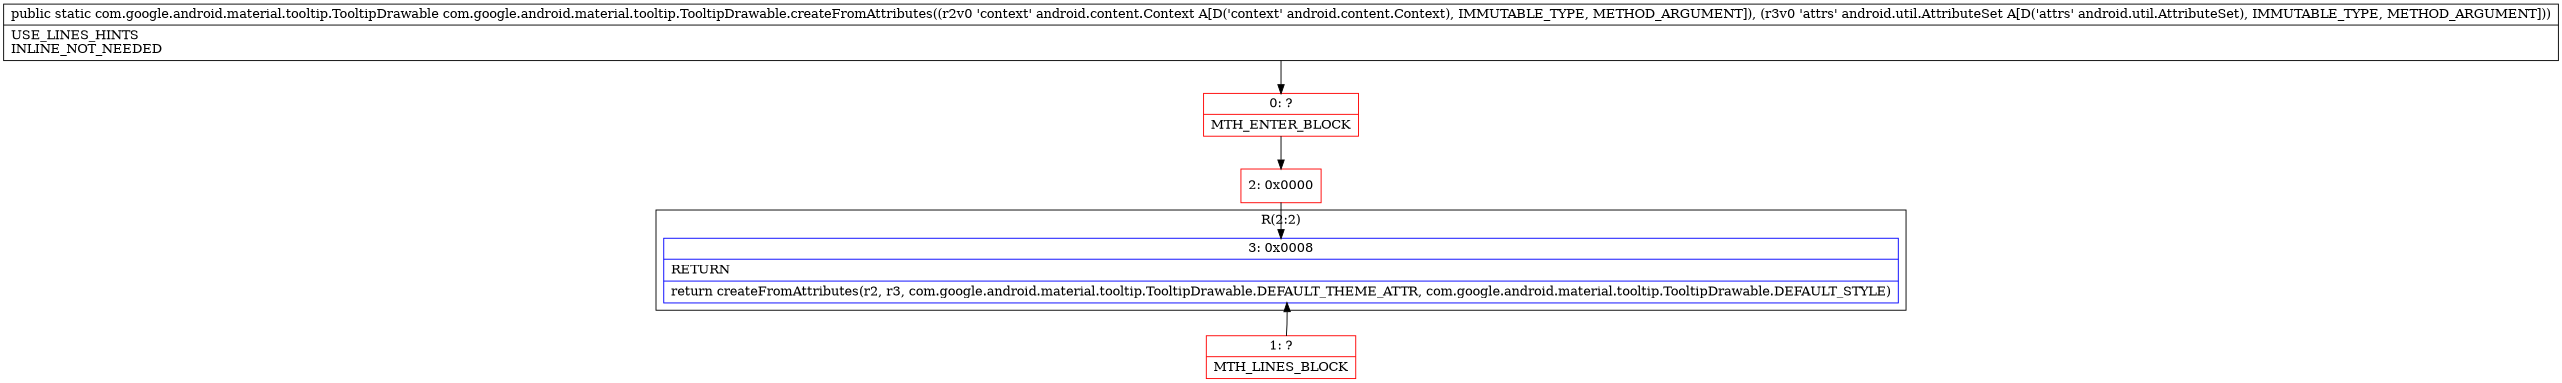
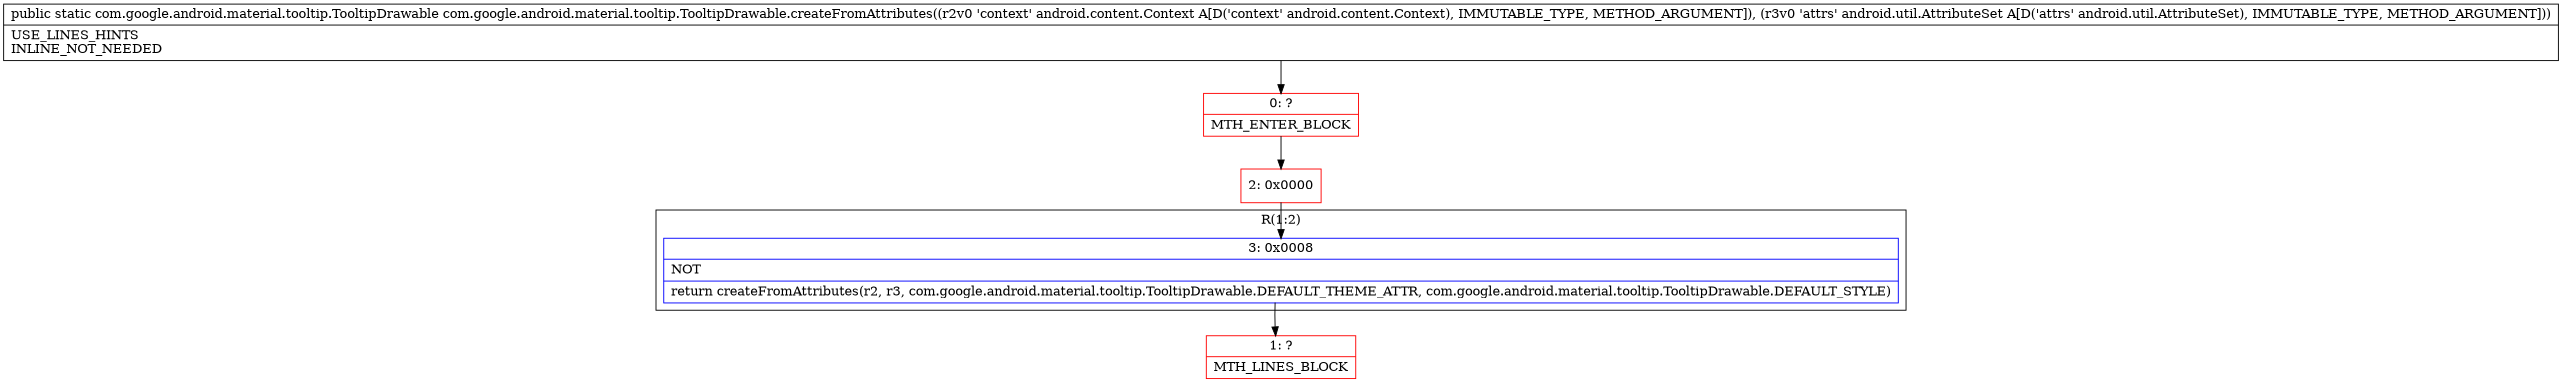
(1281, 220) -> (1281, 220)
(701, 270) -> (686, 270)
(1287, 324) -> (1275, 316)
